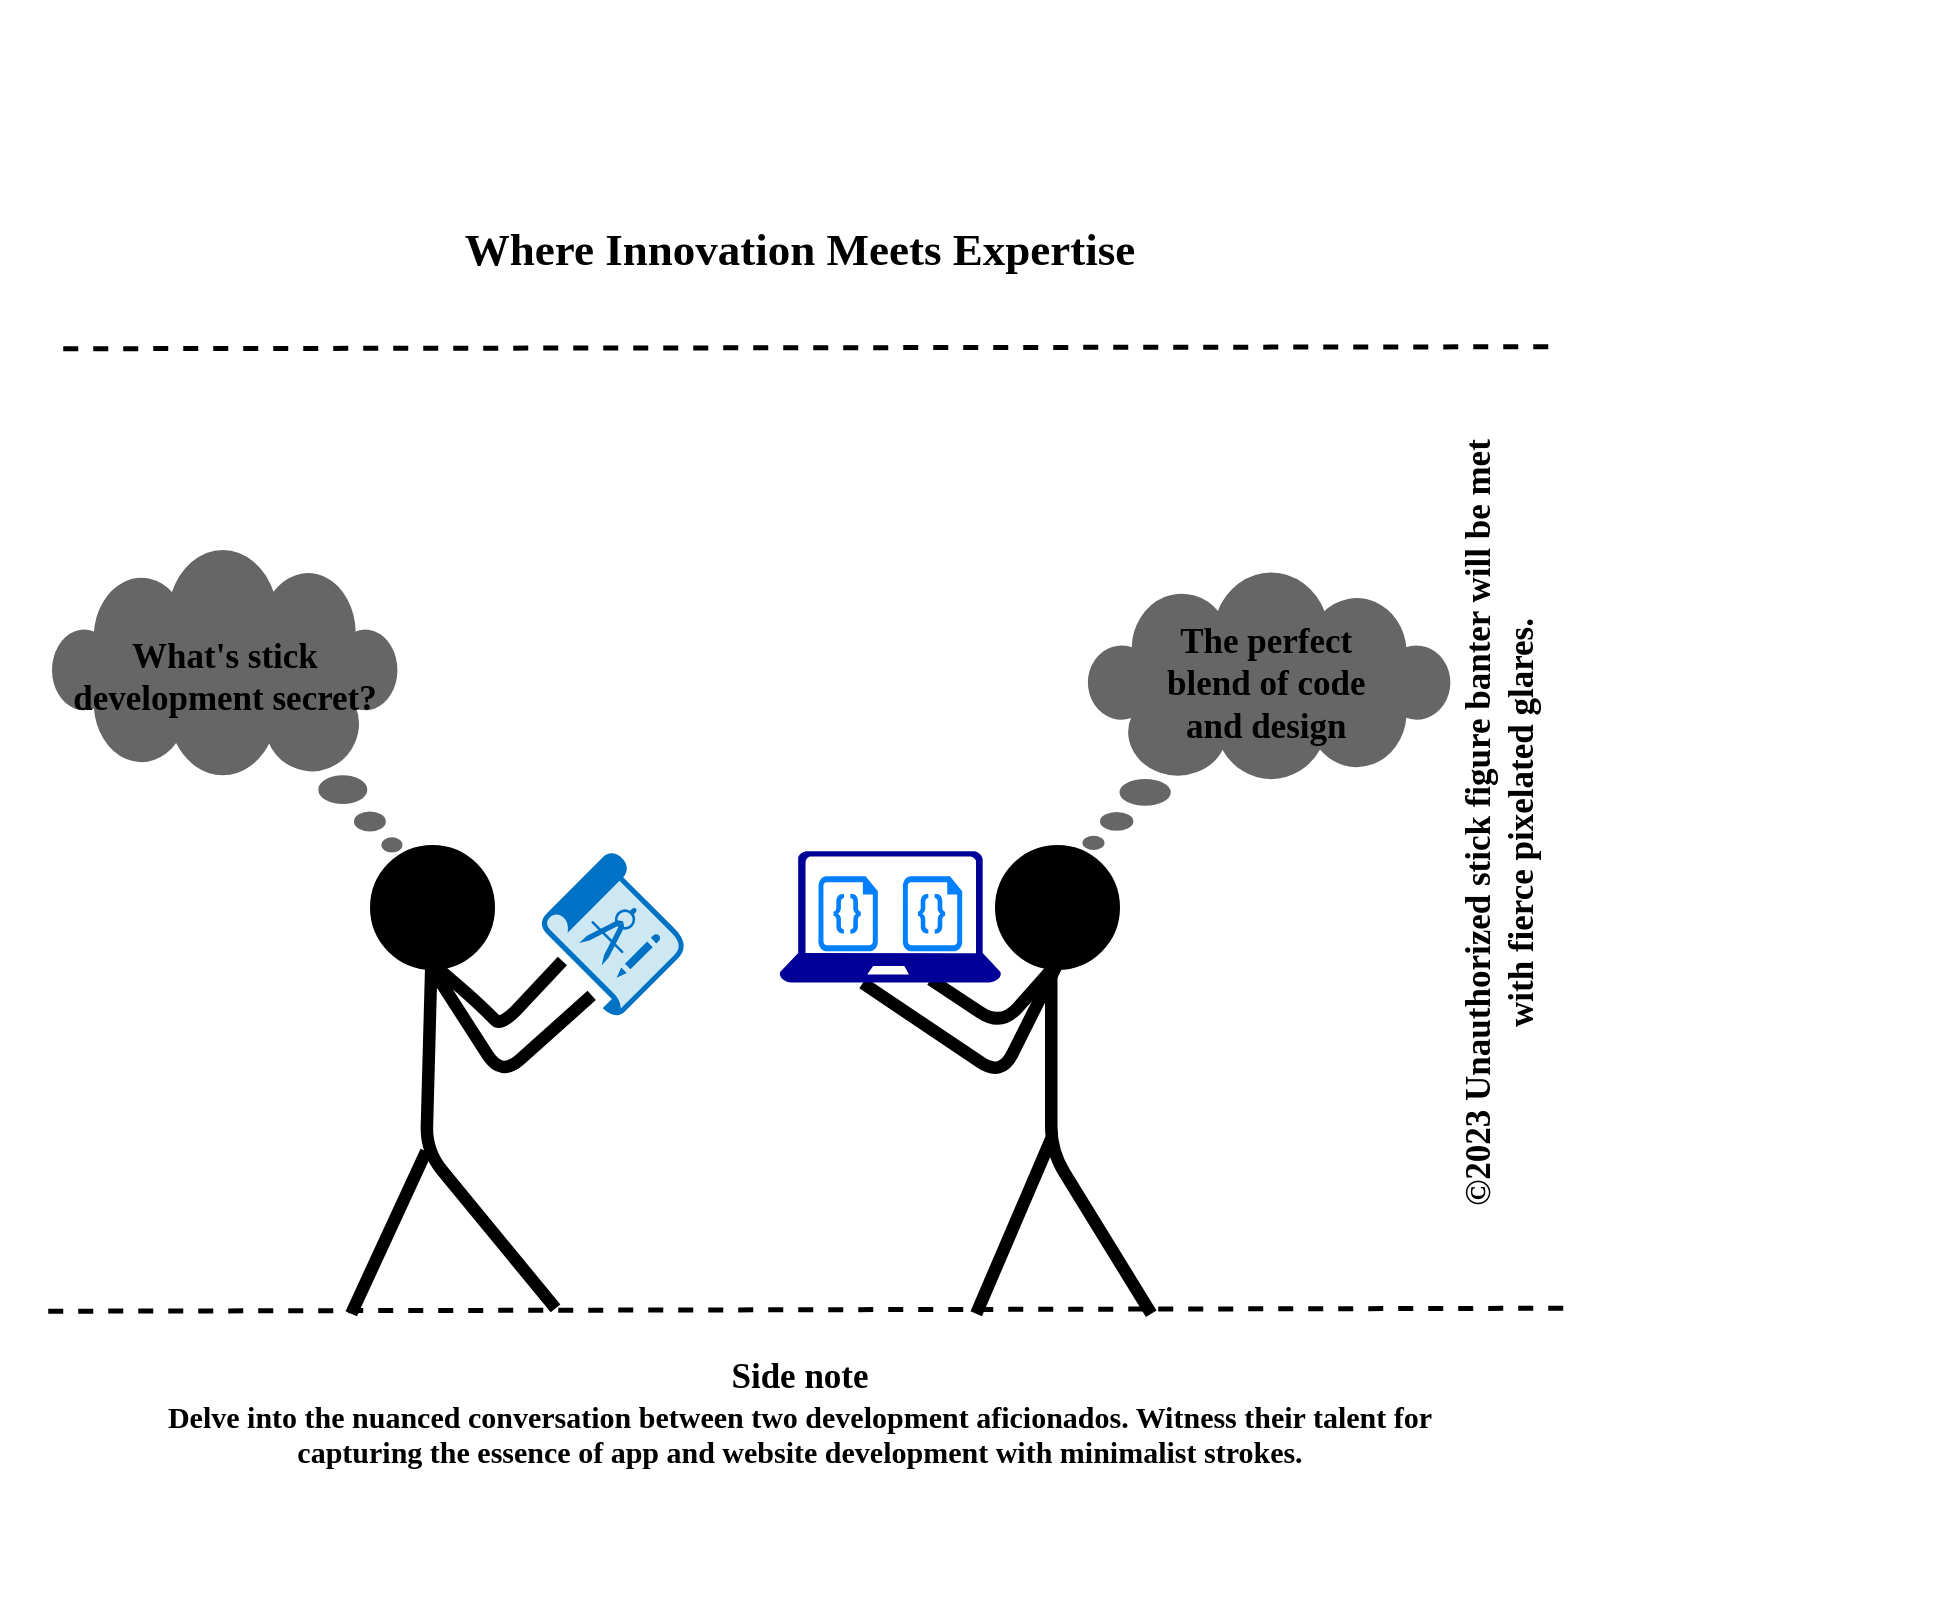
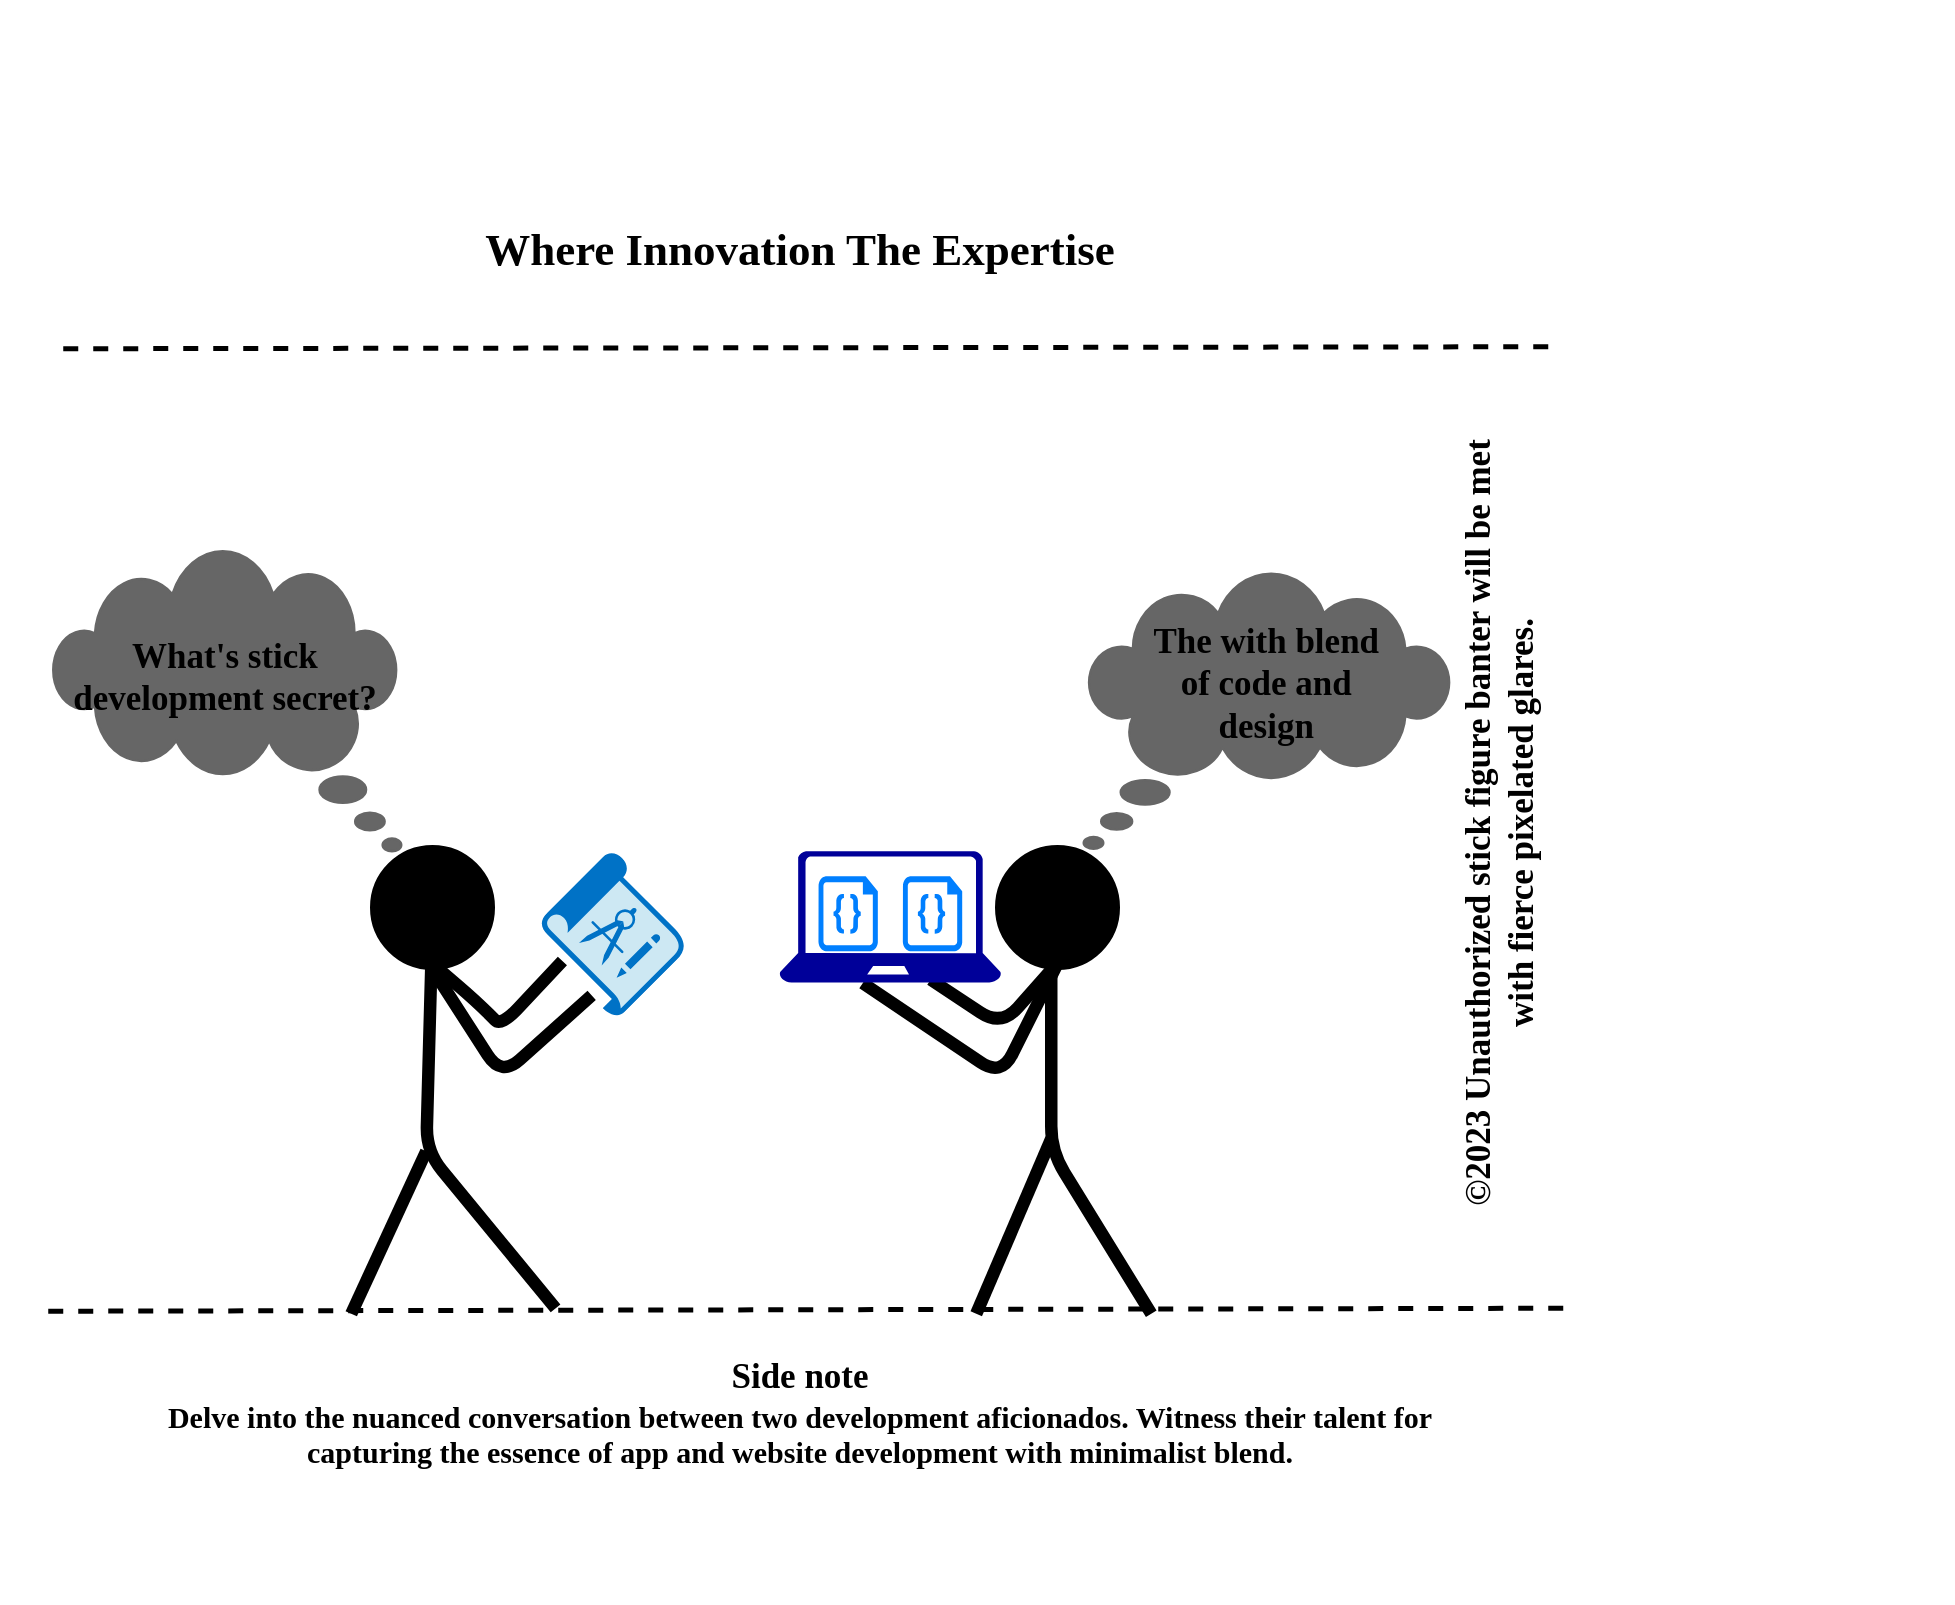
(801, 251) -> (801, 251)
(1268, 686) -> (1268, 686)
(801, 1414) -> (801, 1414)
